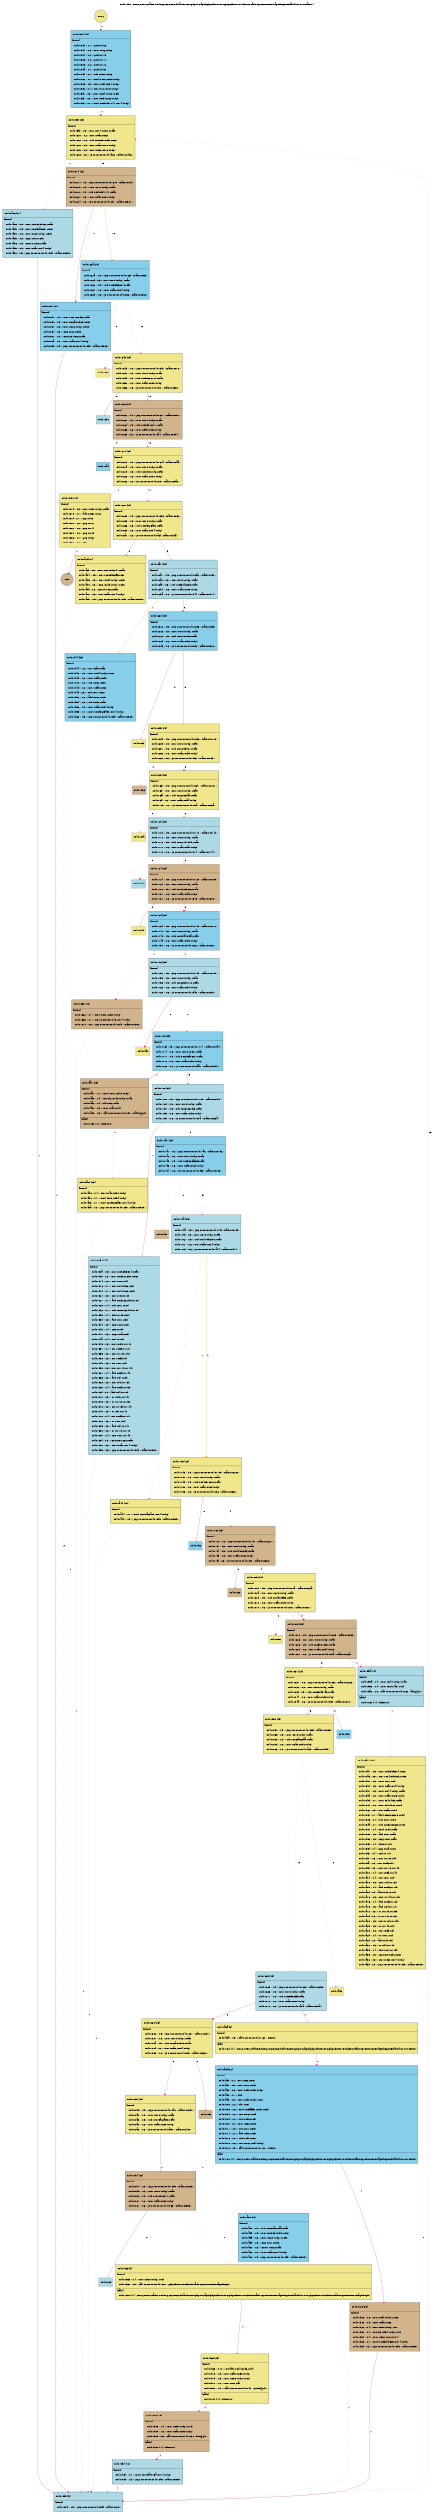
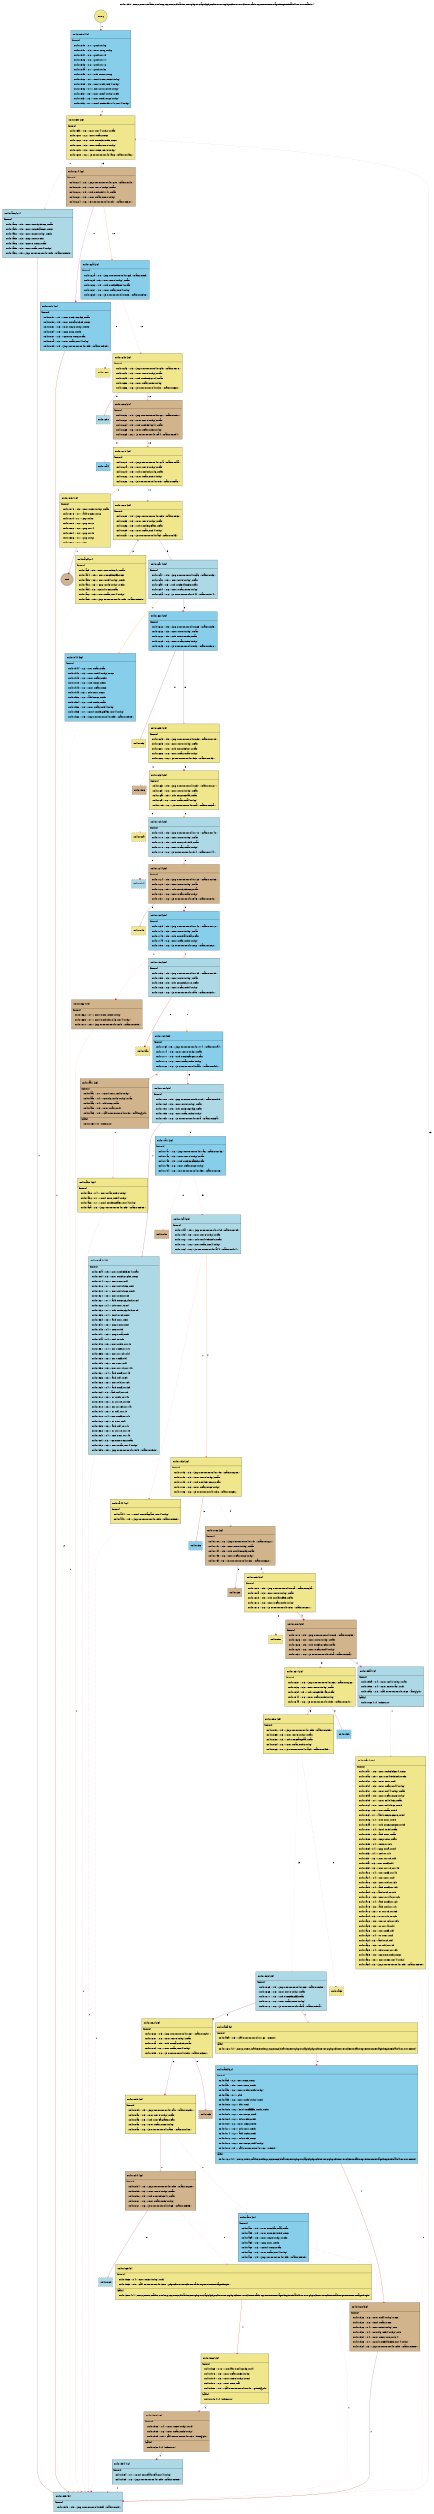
(131, 547) -> (134, 548)
